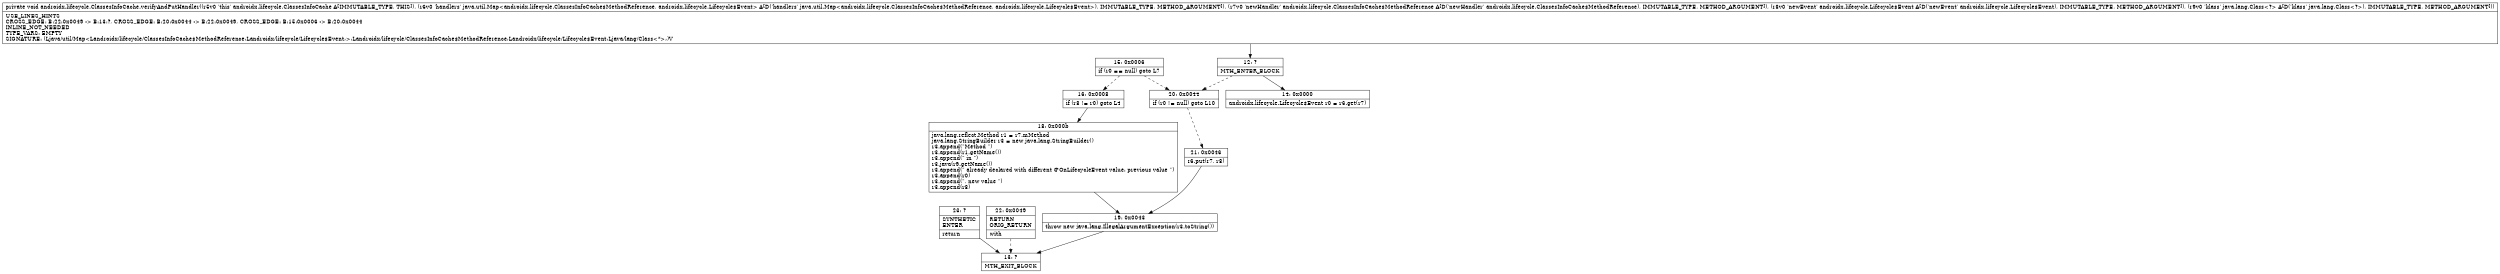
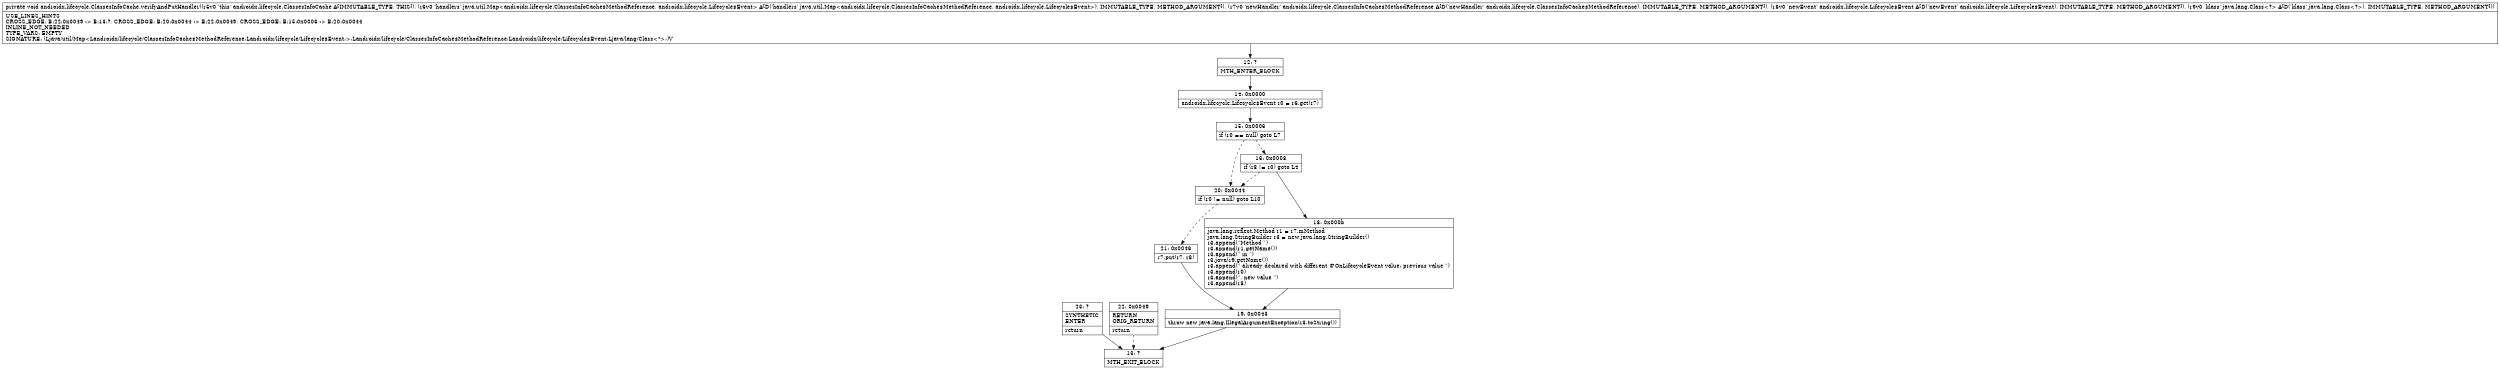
(1219, 82) -> (1252, 178)
none -> (1250, 113)
(1206, 161) -> (1176, 258)
(996, 234) -> (1121, 330)
